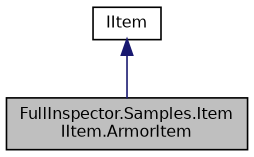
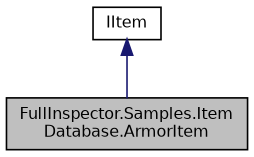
(127, 124) -> (127, 124)
